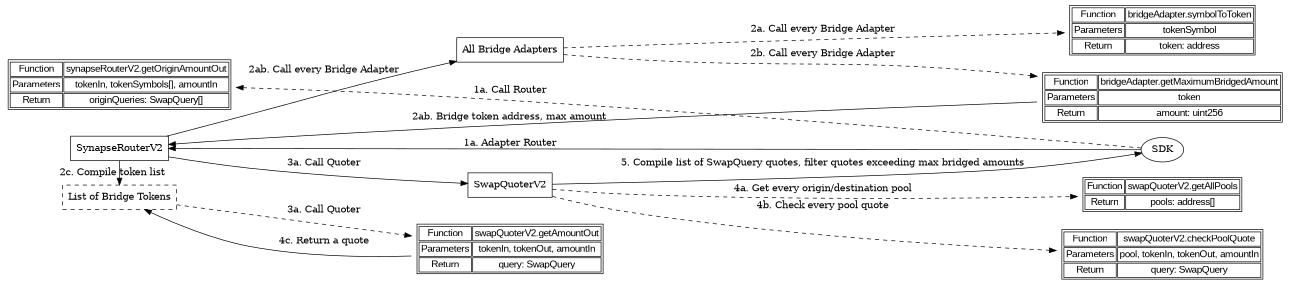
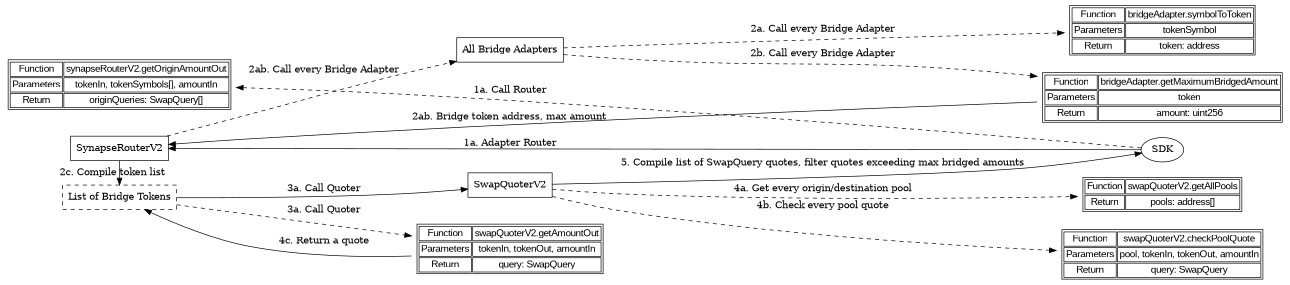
(301, 100) -> (301, 100)
(314, 174) -> (319, 197)
